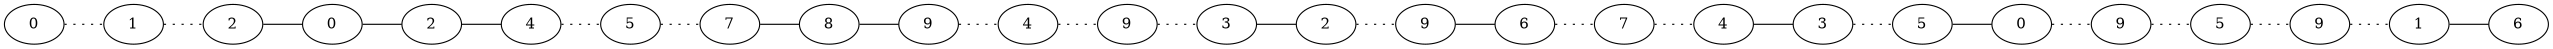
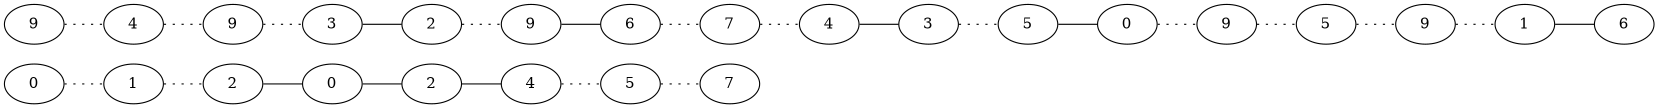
(829, 24) -> none
